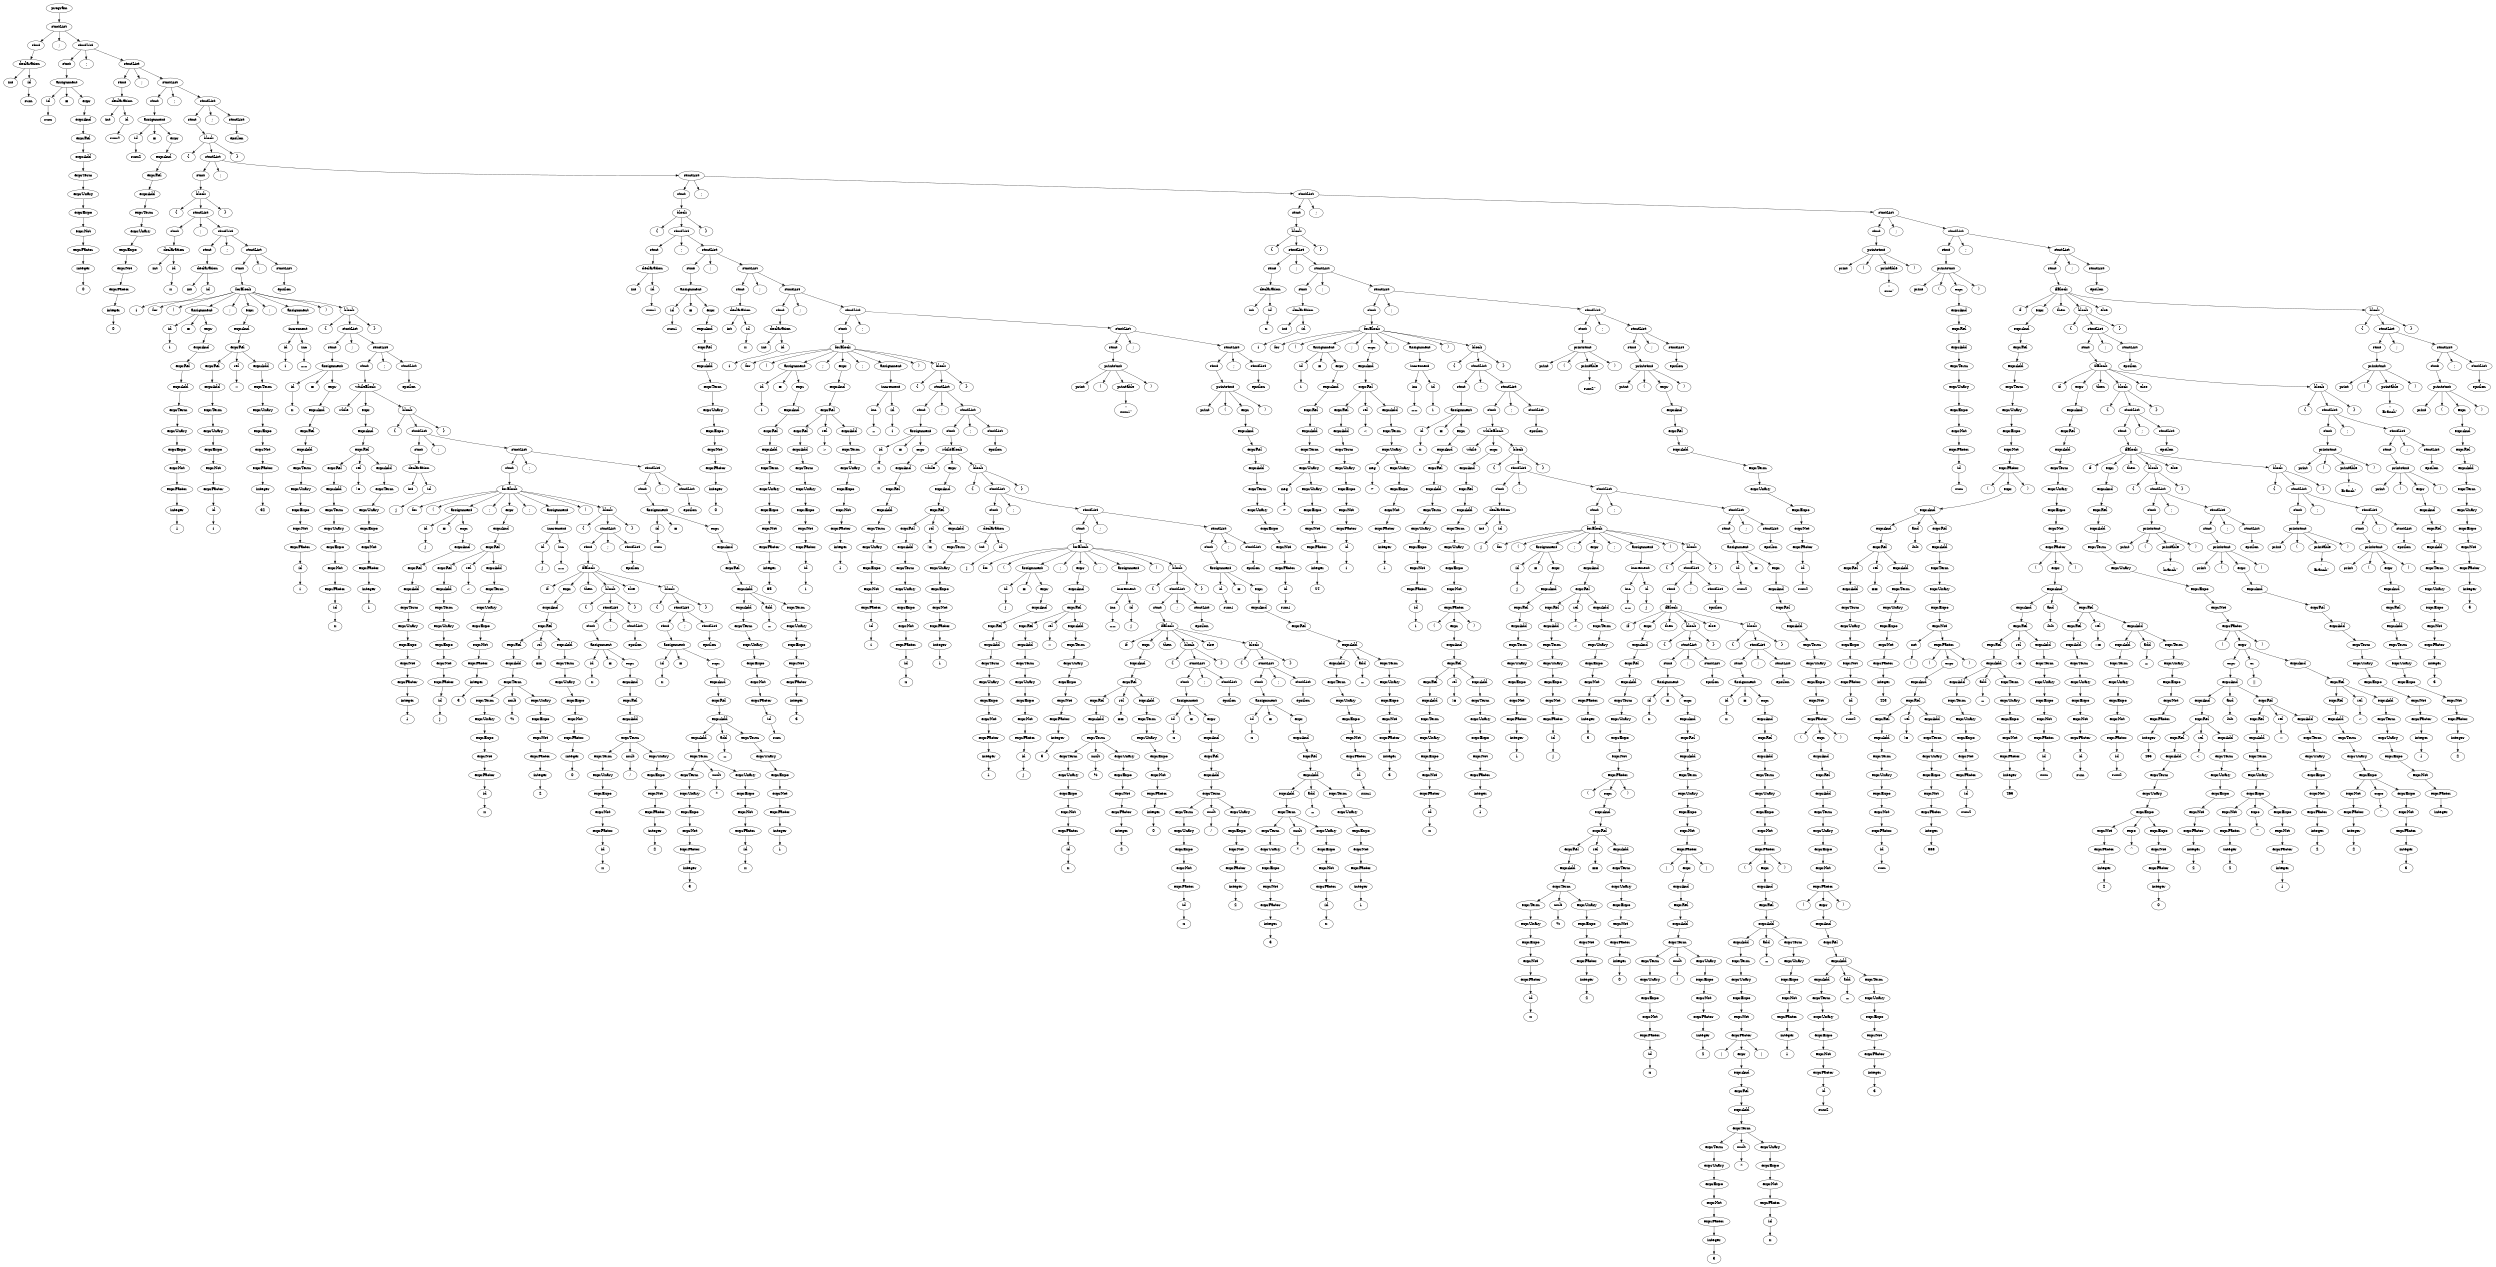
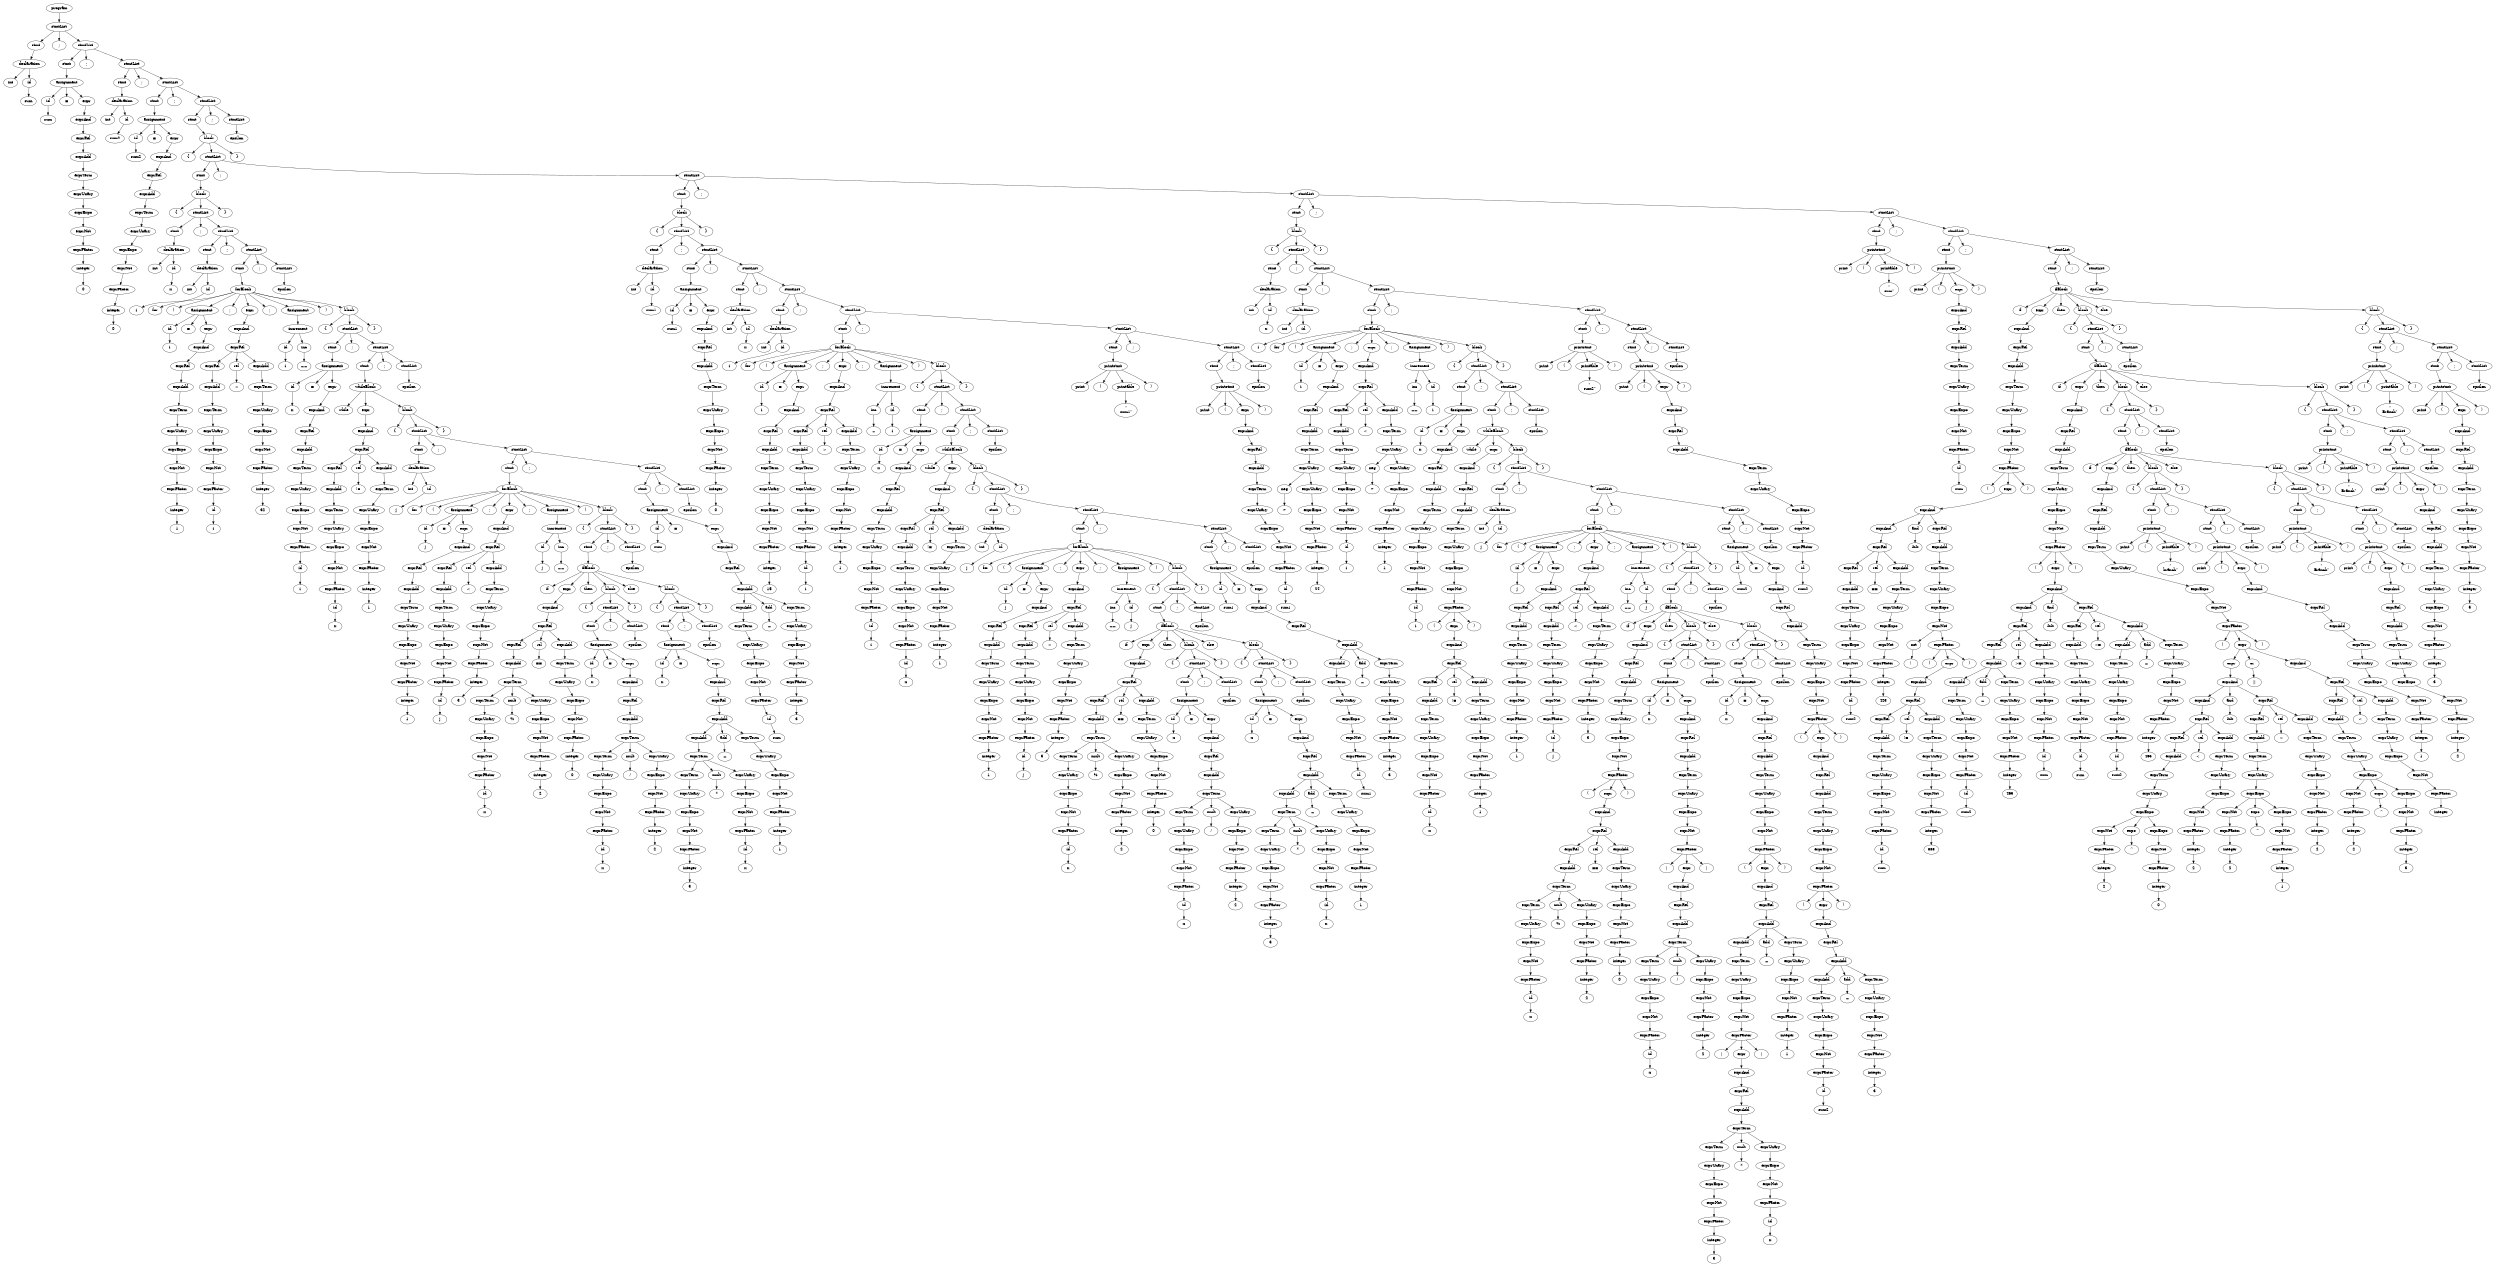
(769, 589) -> (769, 589)
